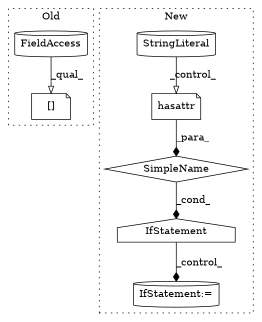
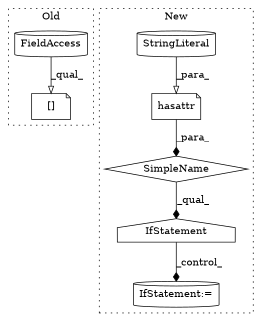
(193, 75) -> (193, 75)
(194, 200) -> (194, 200)
